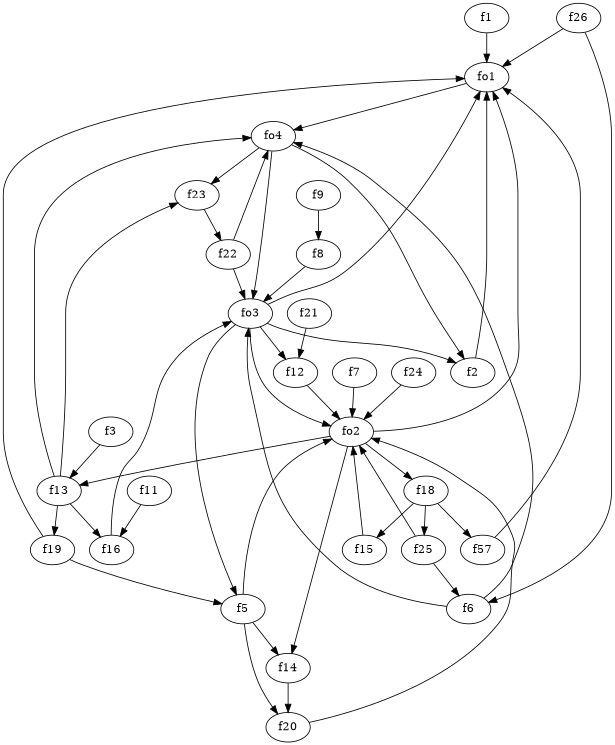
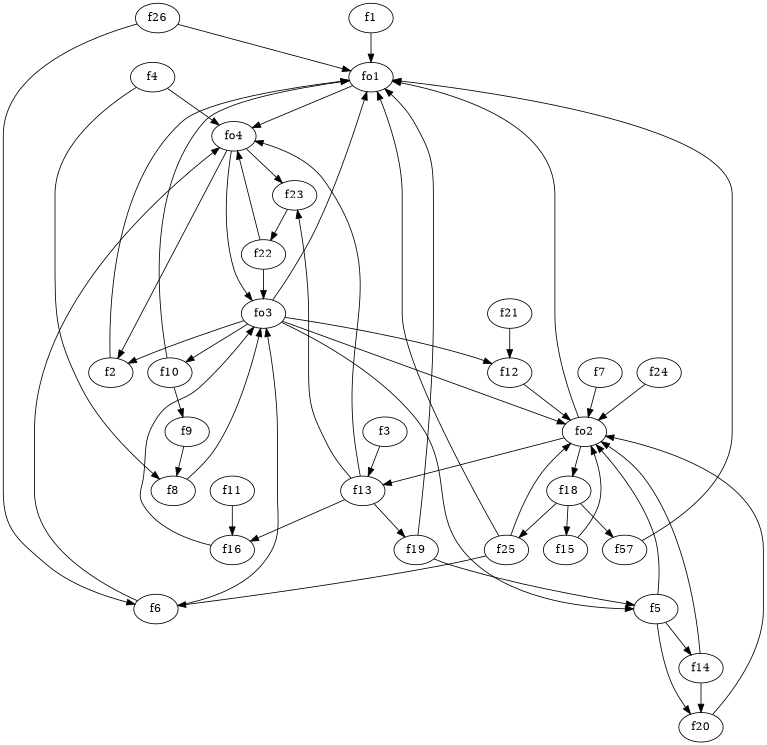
none -> (153, 77)
none -> (404, 327)
none -> (170, 373)
(322, 541) -> (676, 539)
